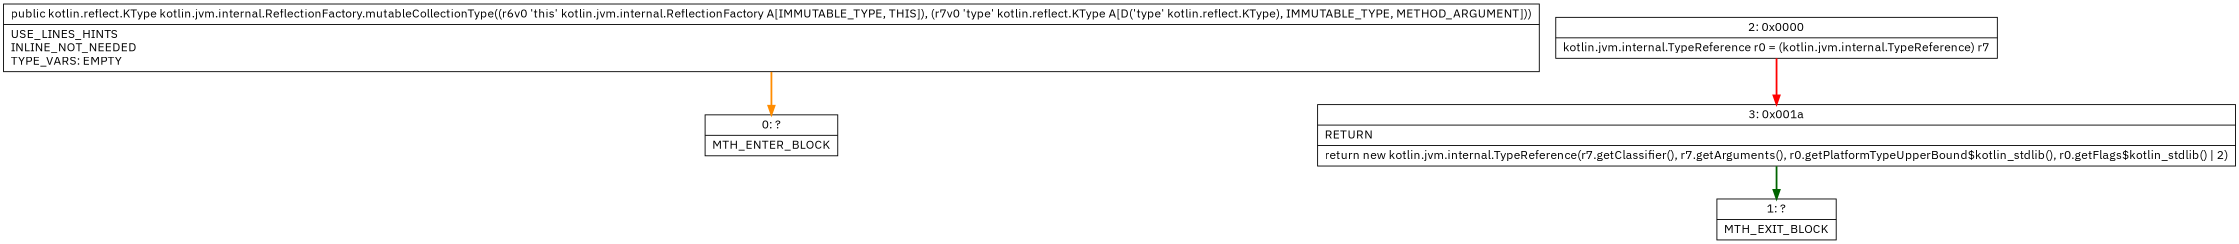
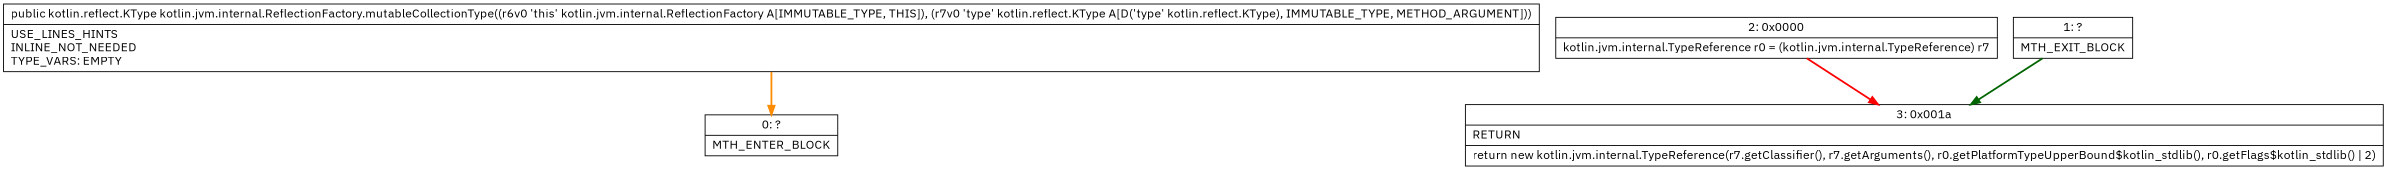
(1777, 178) -> (2010, 79)
